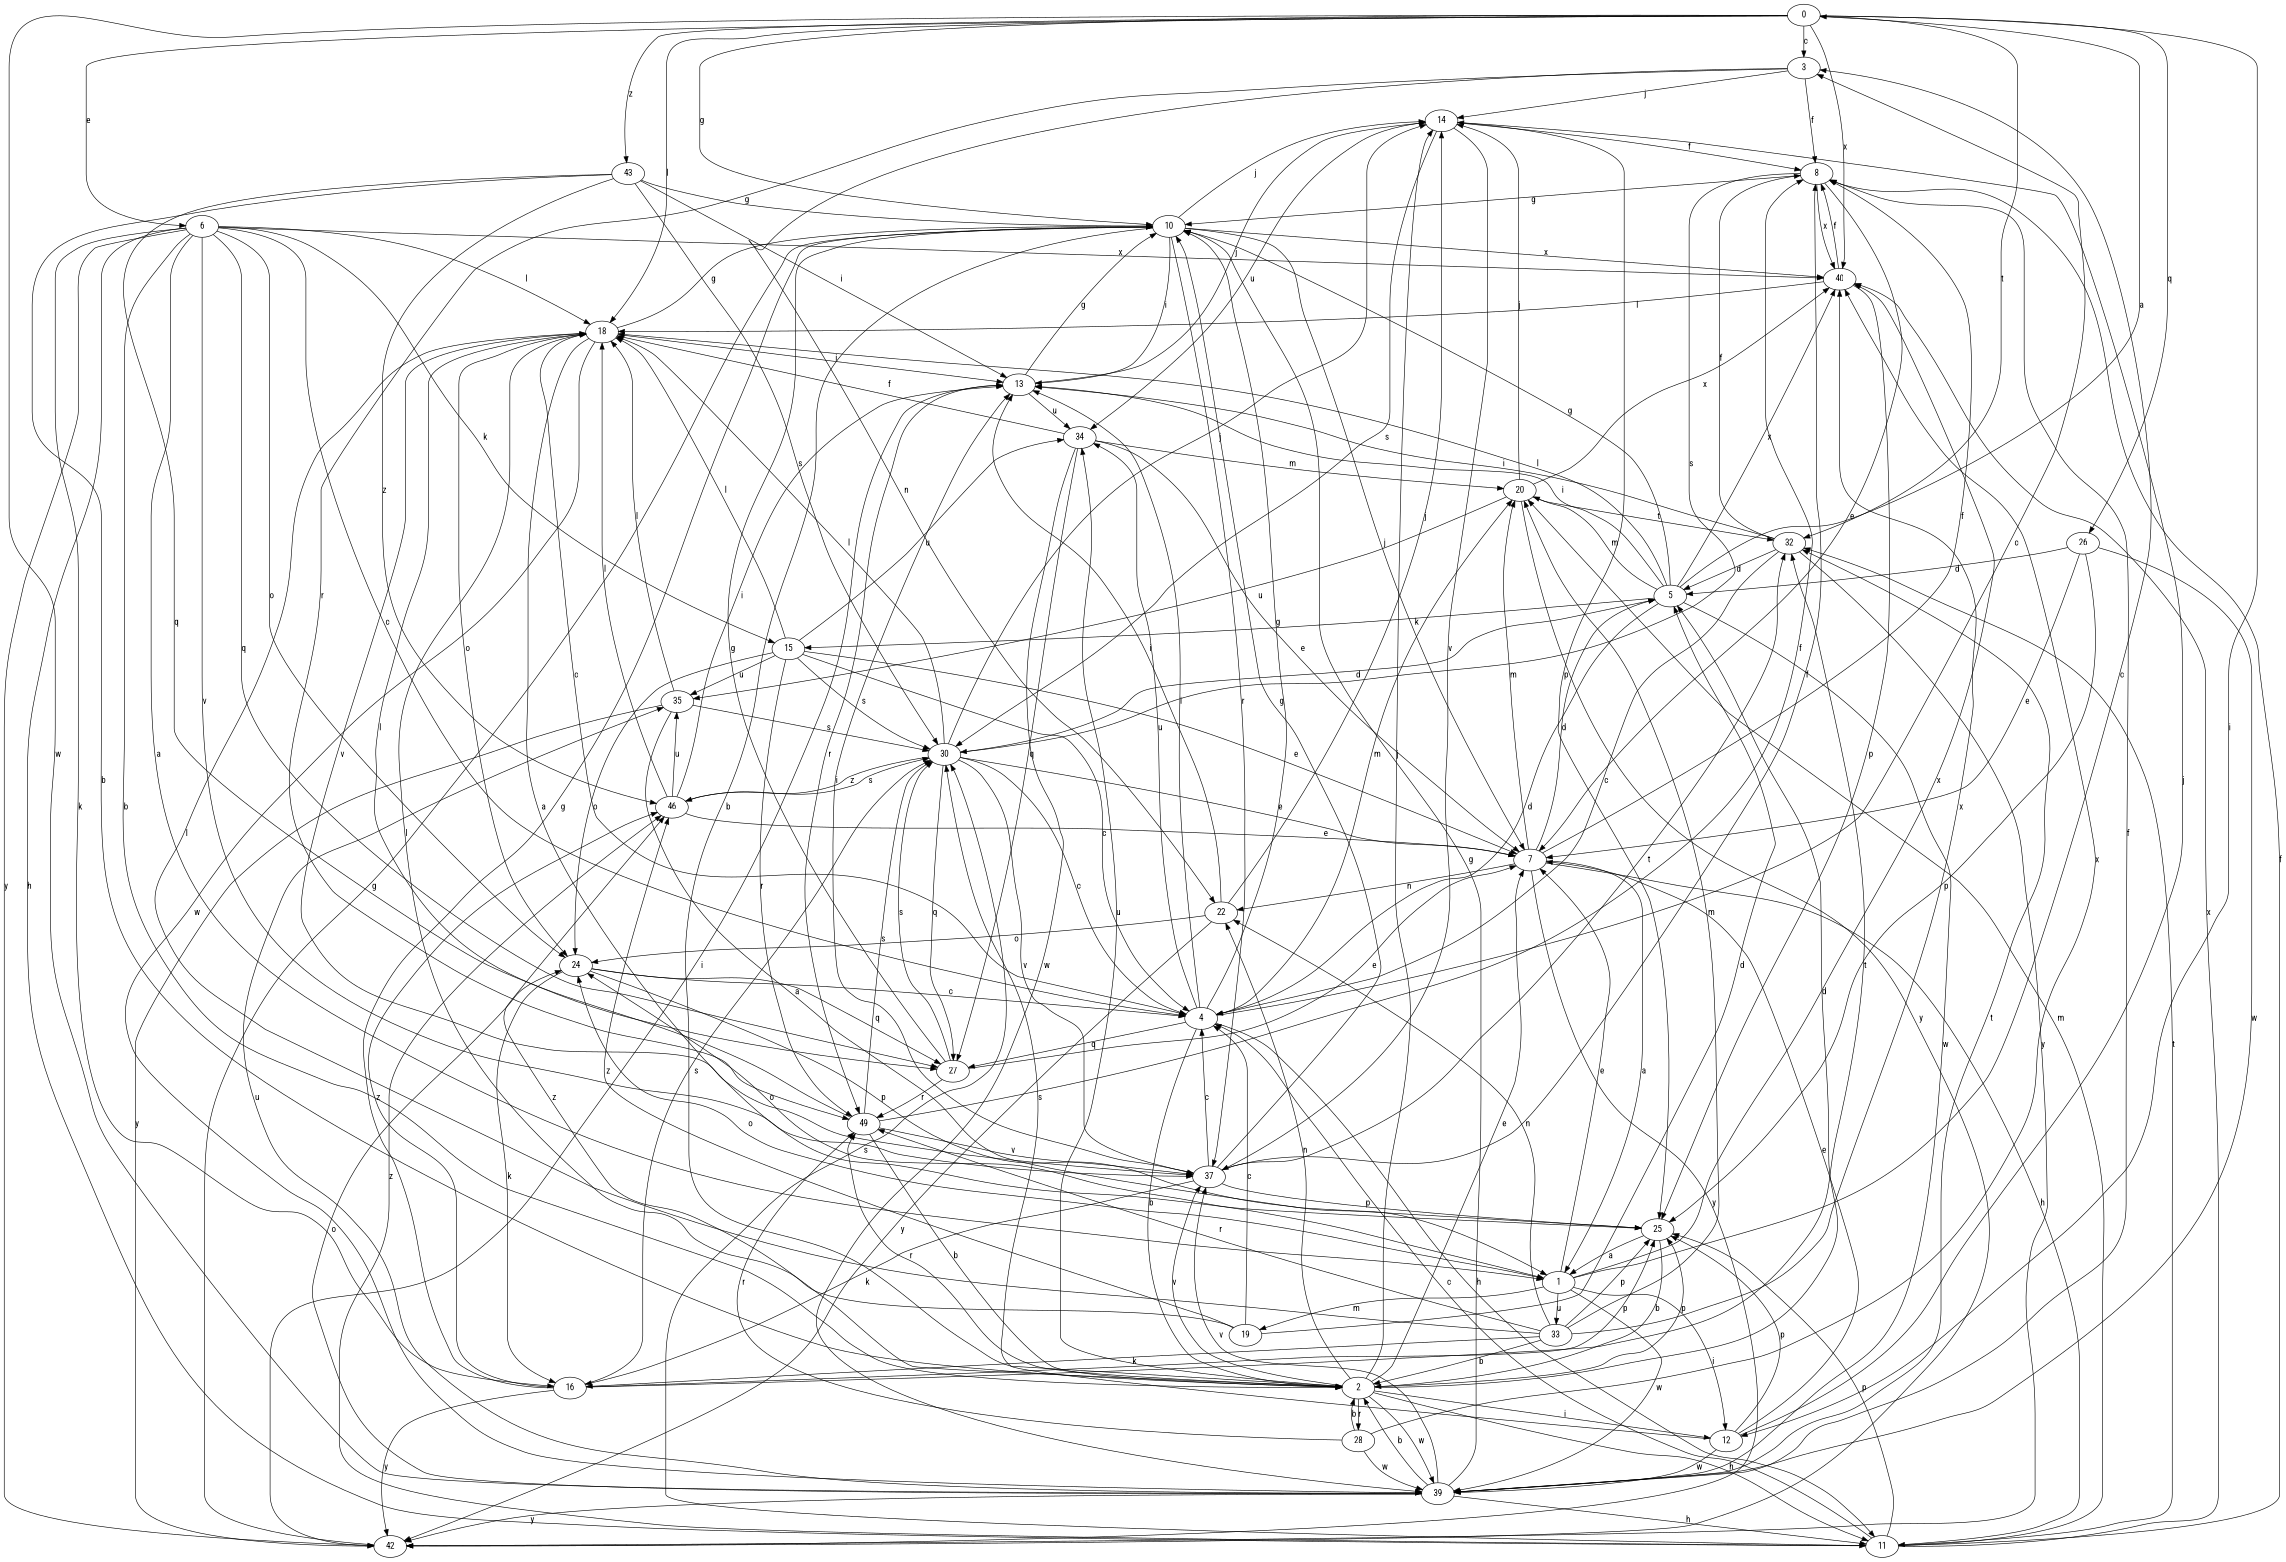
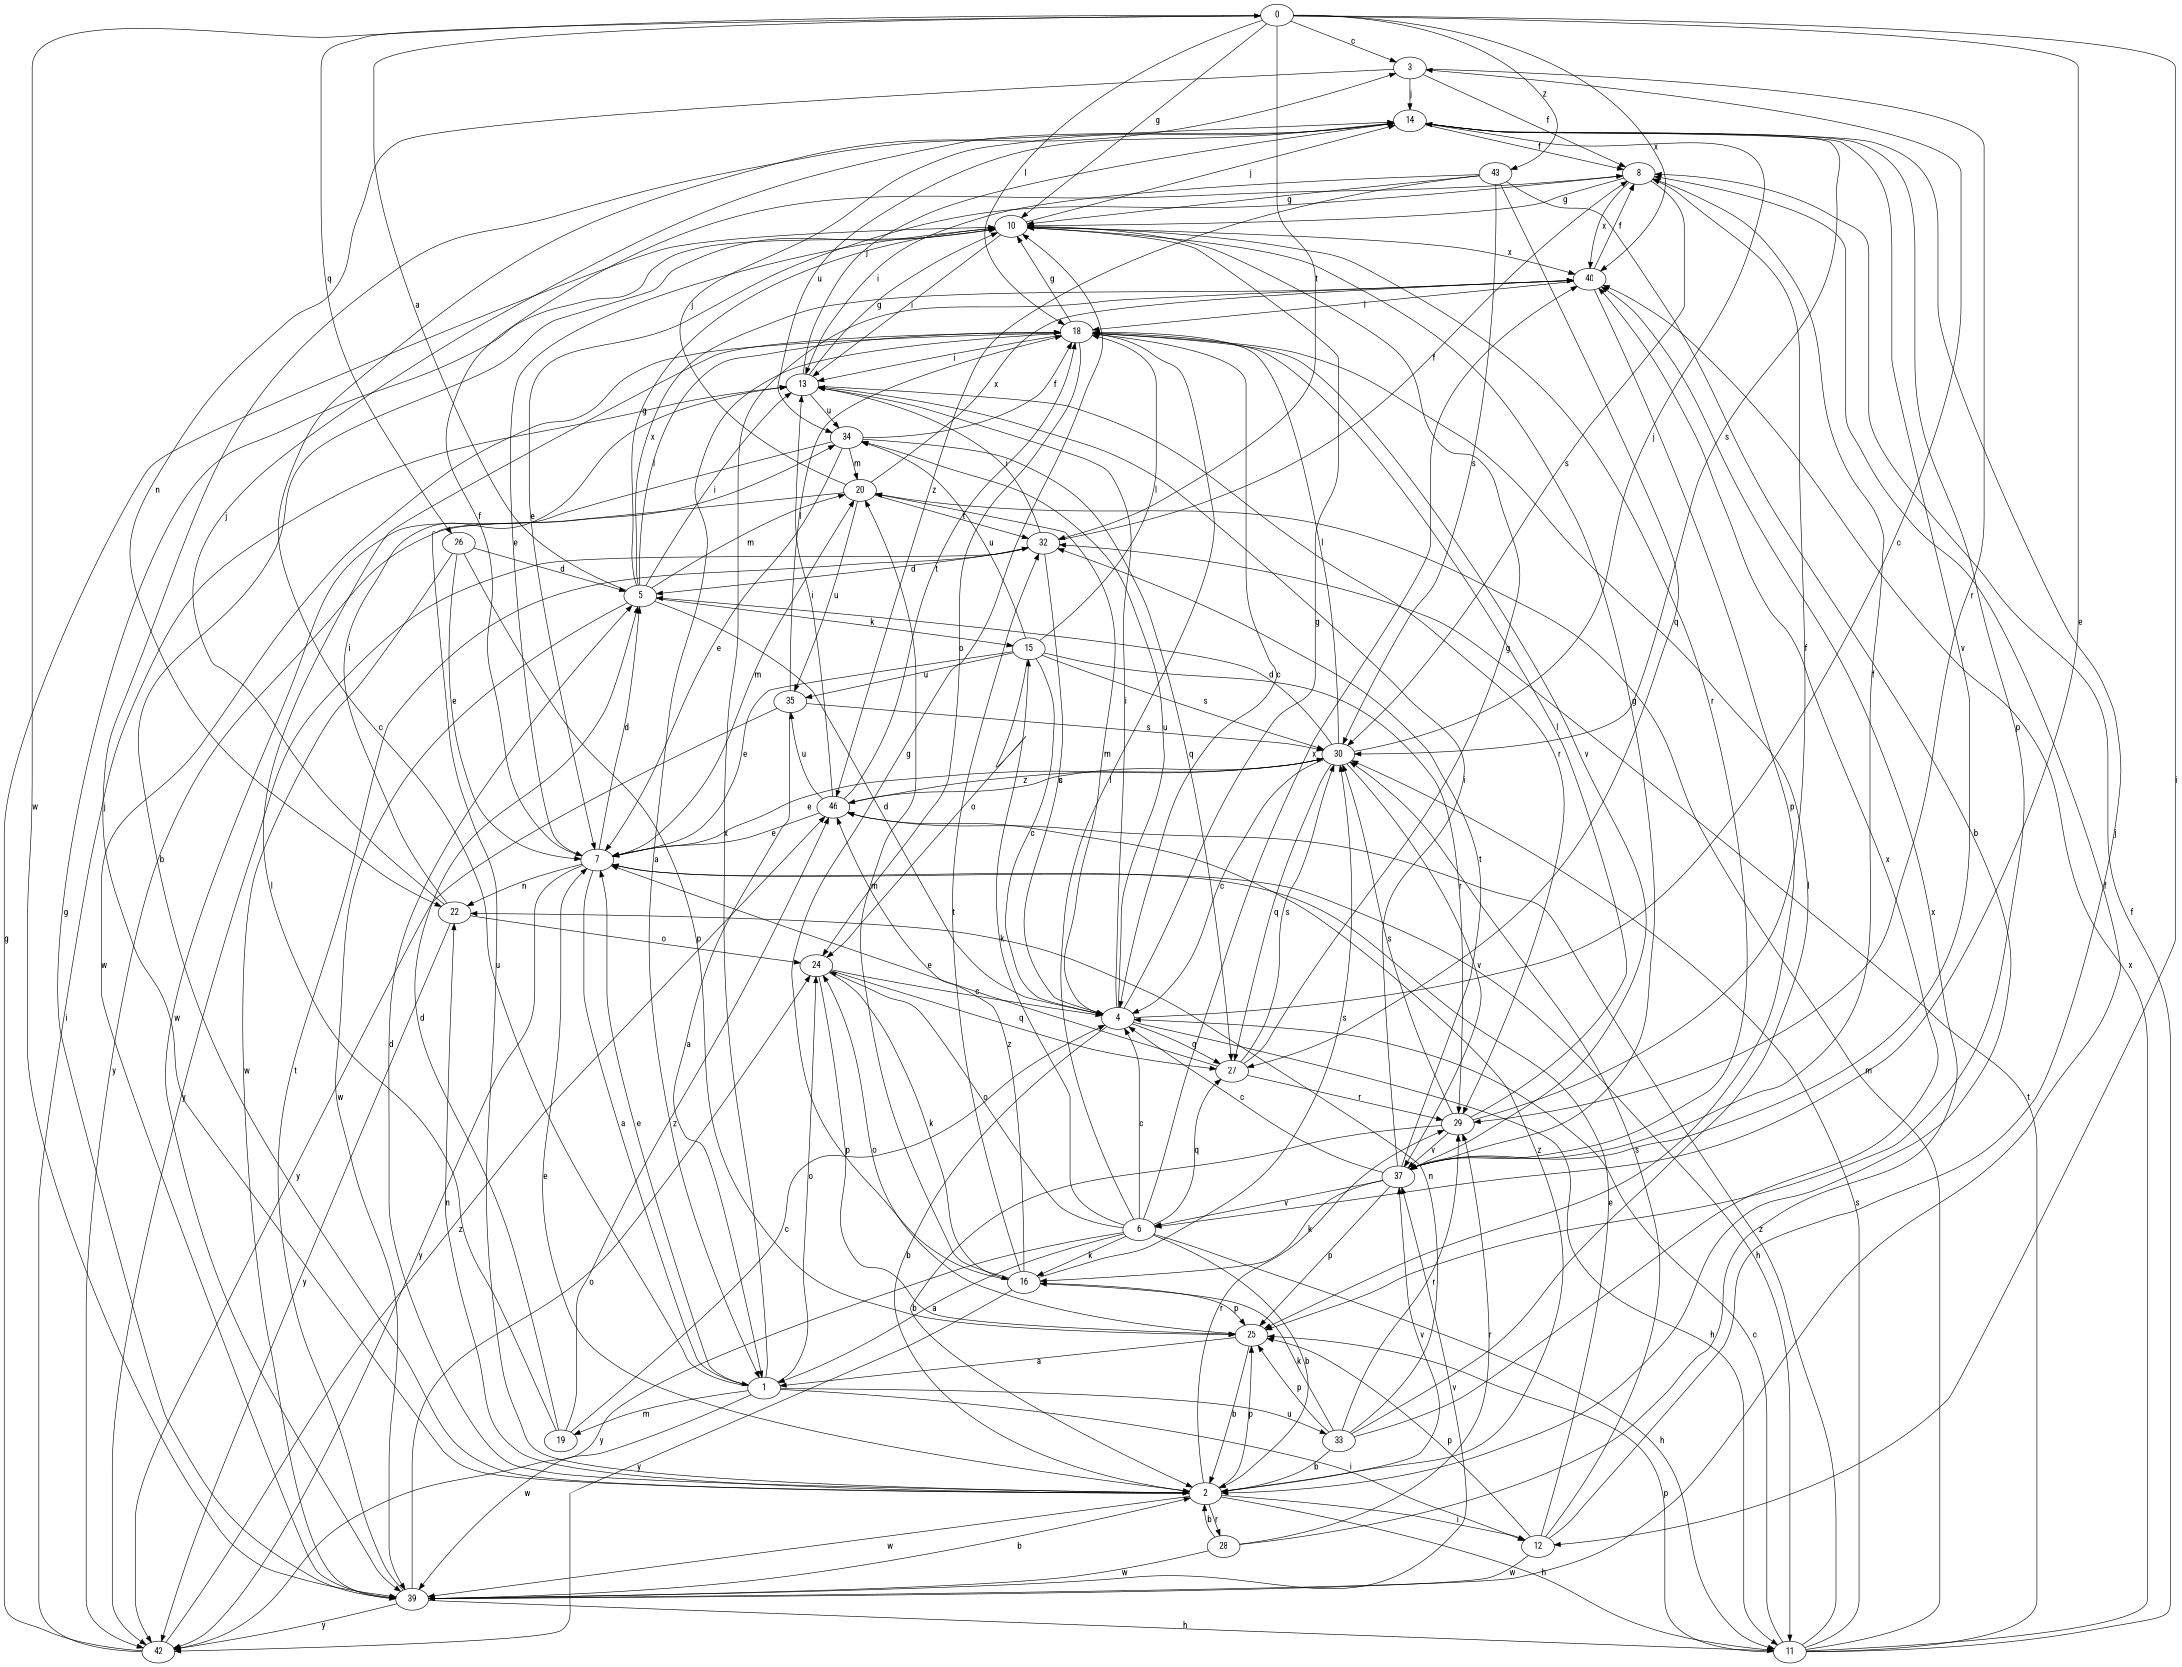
(1385, 543) -> (516, 543)
(605, 570) -> (937, 570)
(1710, 936) -> (864, 909)
(335, 991) -> (1272, 1203)
(864, 1124) -> (1458, 1124)
none -> (466, 1210)
(451, 1382) -> none
